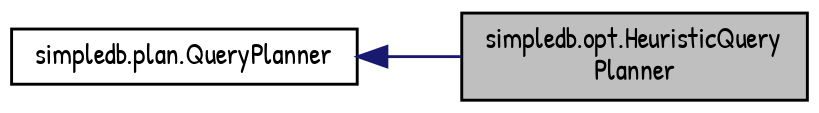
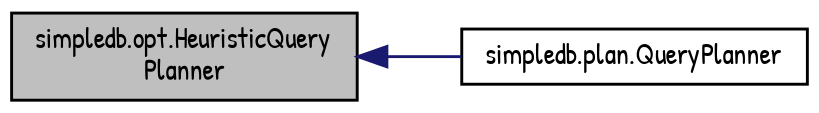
(425, 57) -> (425, 57)
